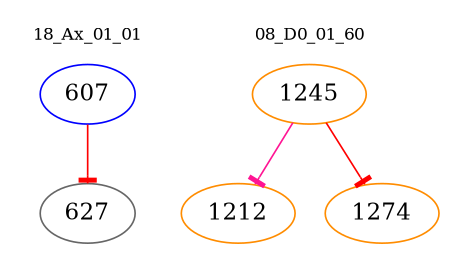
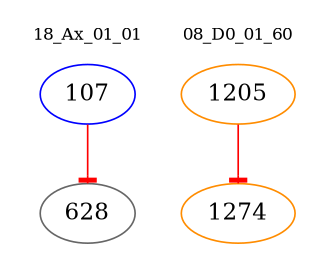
(88, 94) -> (88, 94)
(309, 94) -> (238, 94)
(88, 213) -> (88, 213)
(238, 213) -> none
